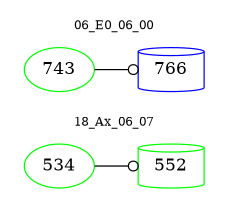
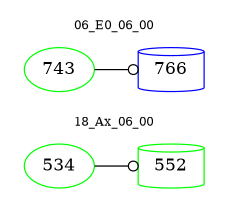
(114, 123) -> (114, 123)
